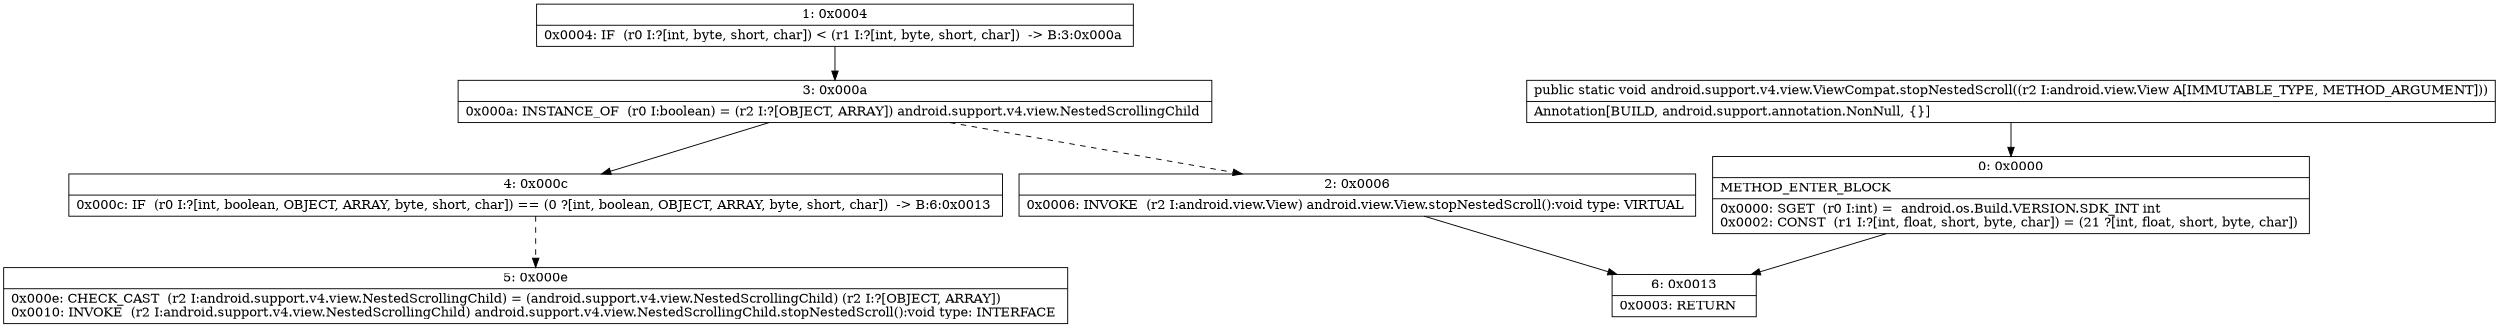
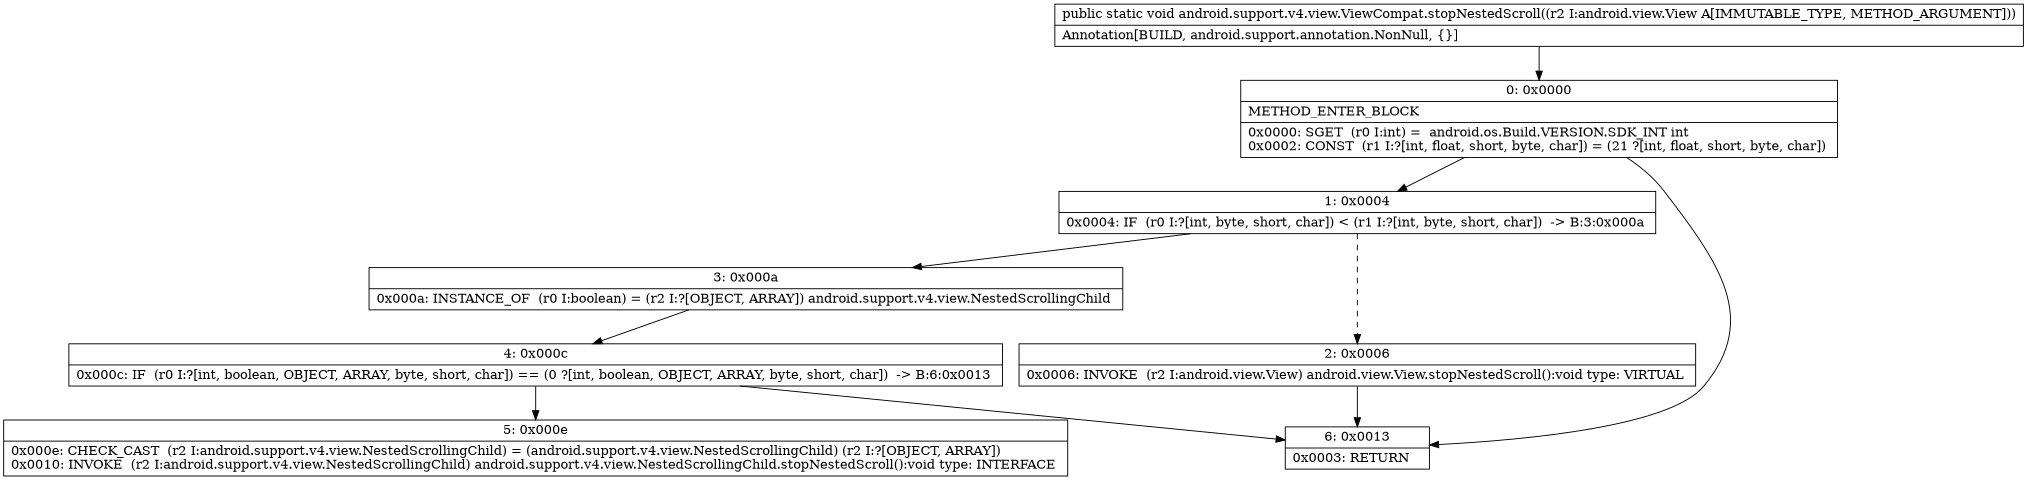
(1091, 147) -> (1357, 284)
none -> (1435, 172)
(536, 237) -> (536, 398)
none -> (1008, 413)
